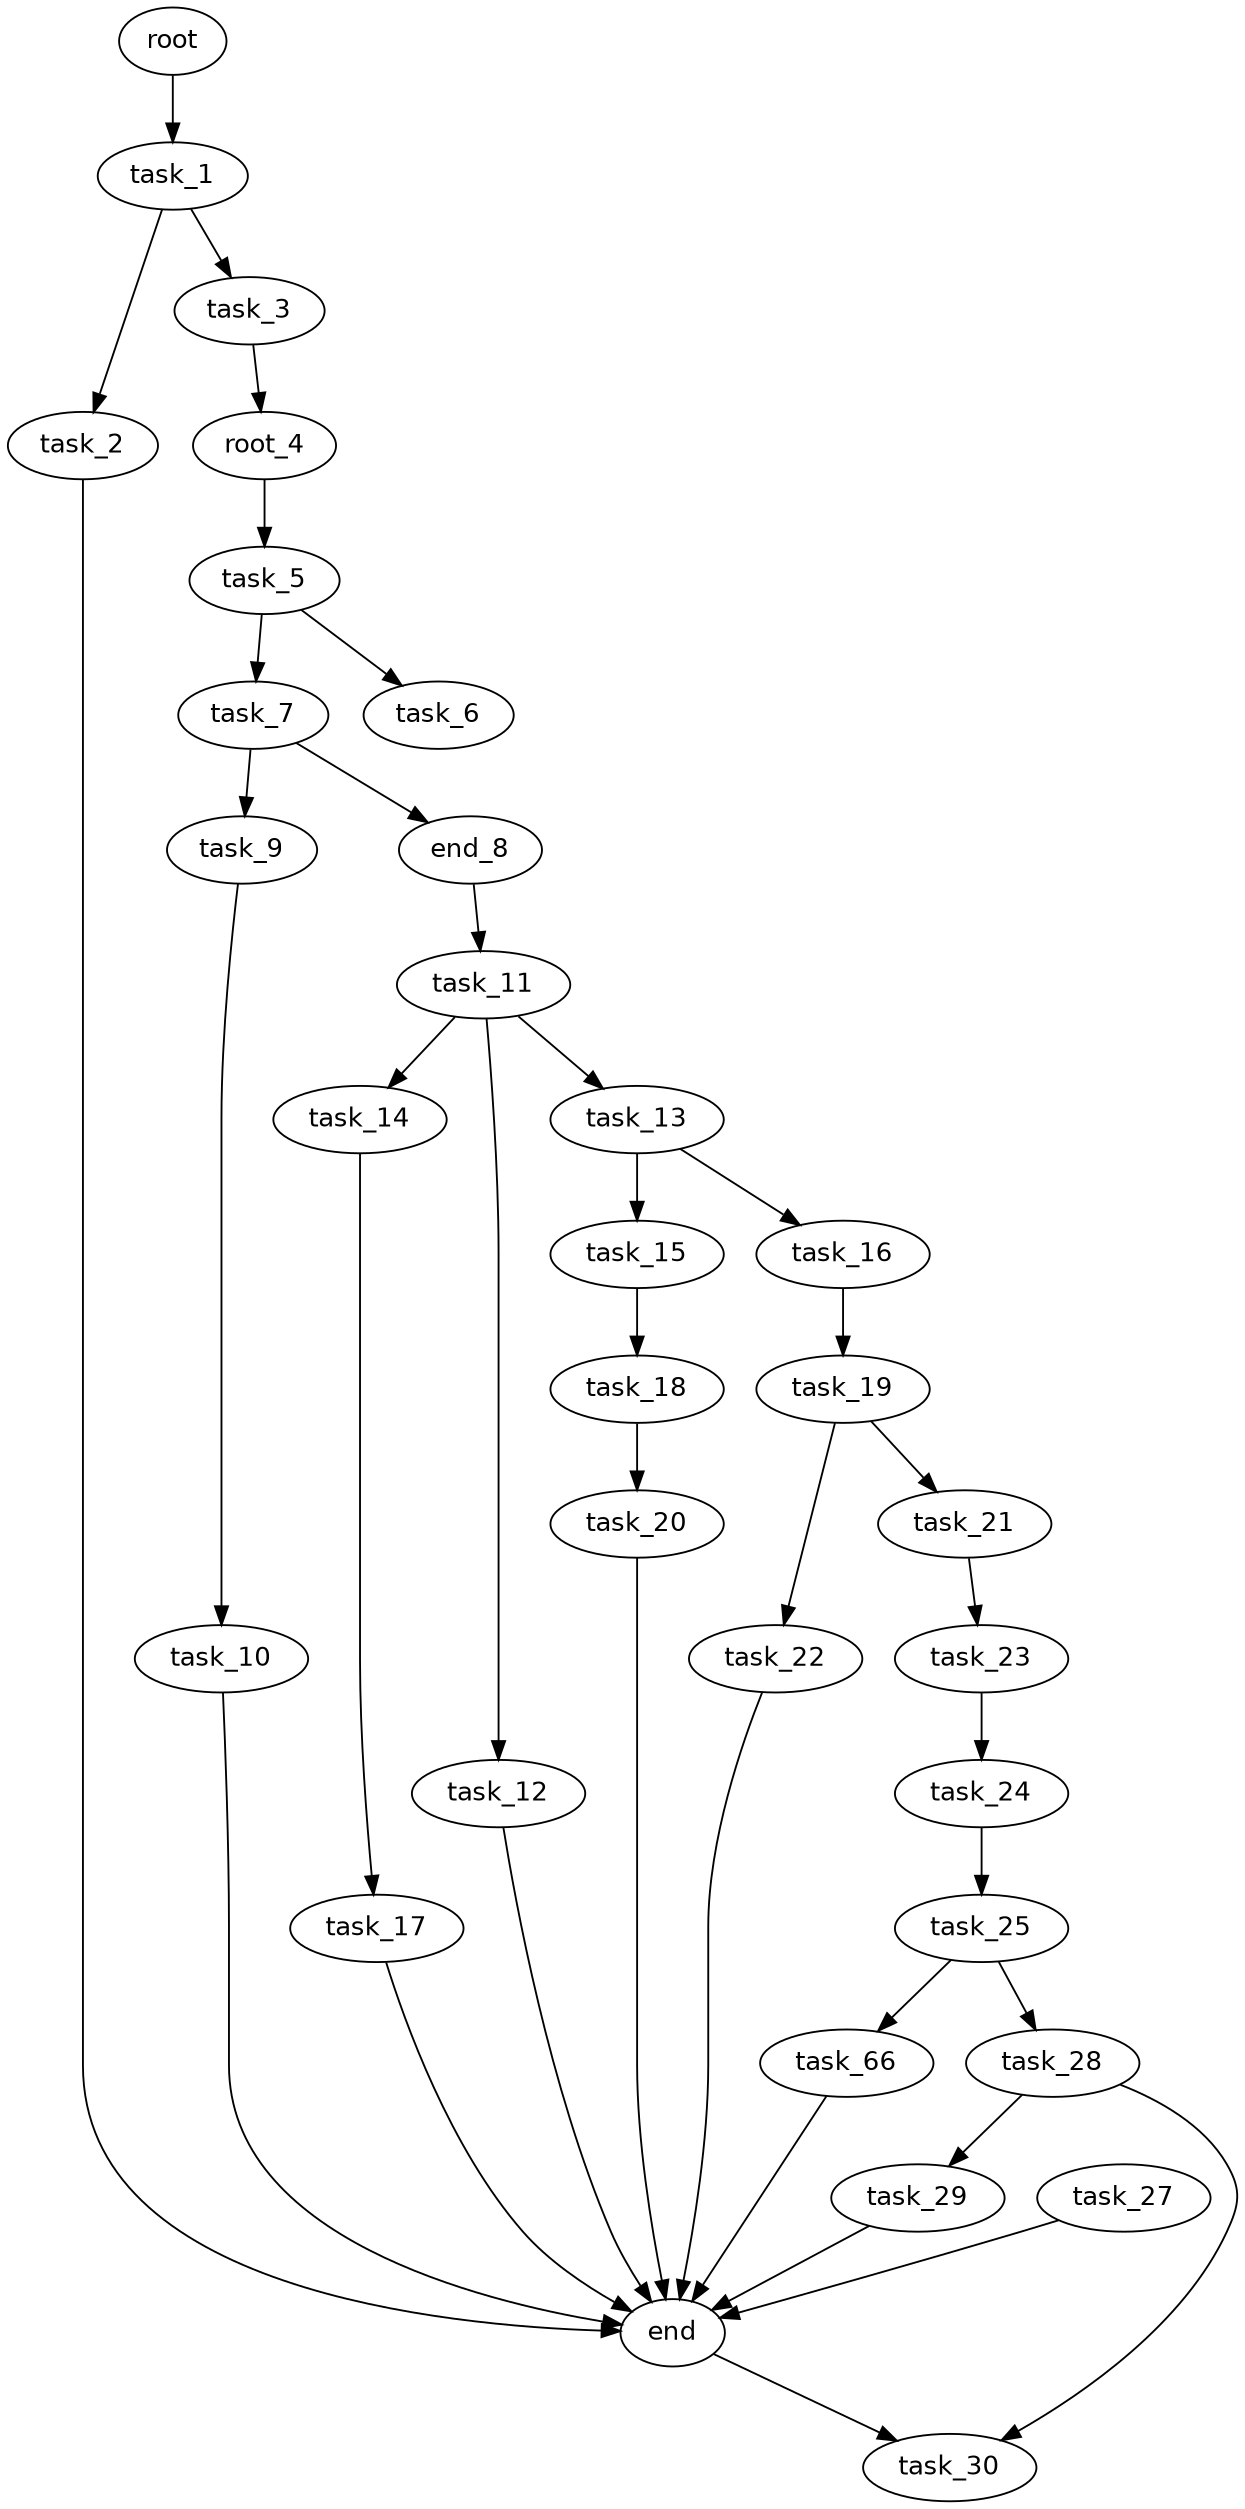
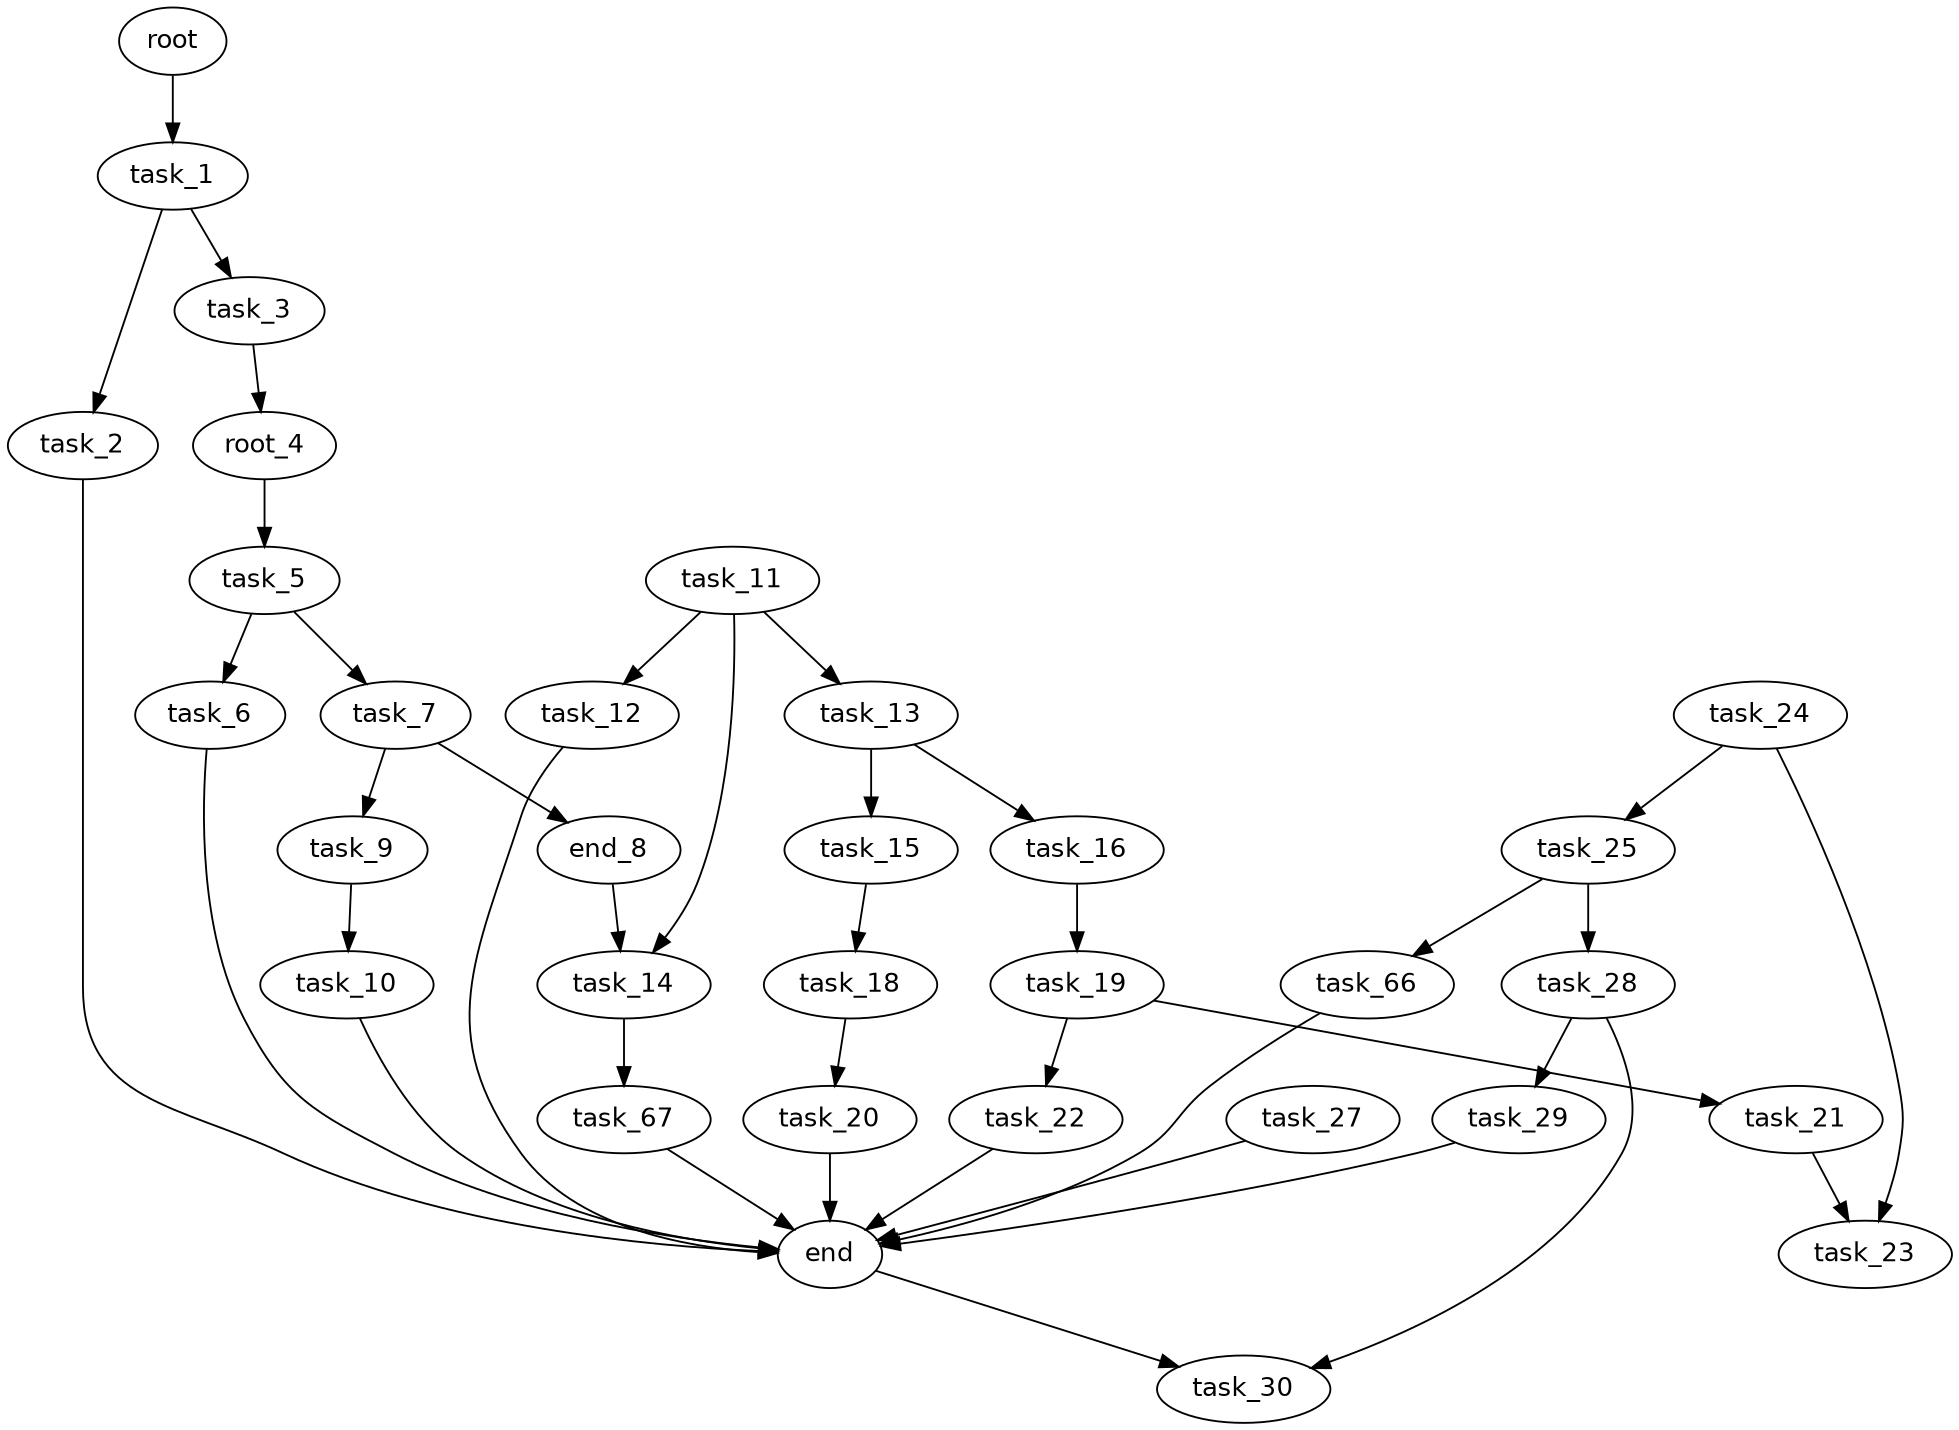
(476, 908) -> (615, 908)
none -> (348, 1129)
(982, 1717) -> (1869, 970)
(377, 1928) -> (624, 1120)
